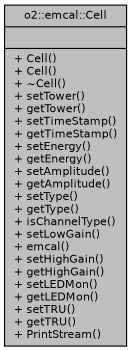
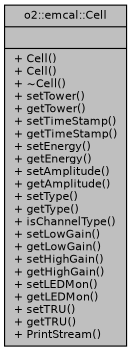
(42, 247) -> (58, 247)
